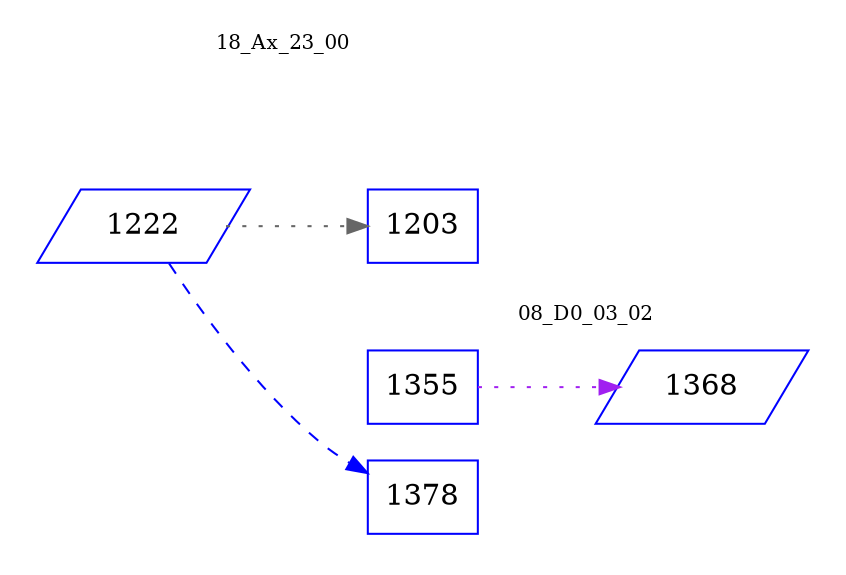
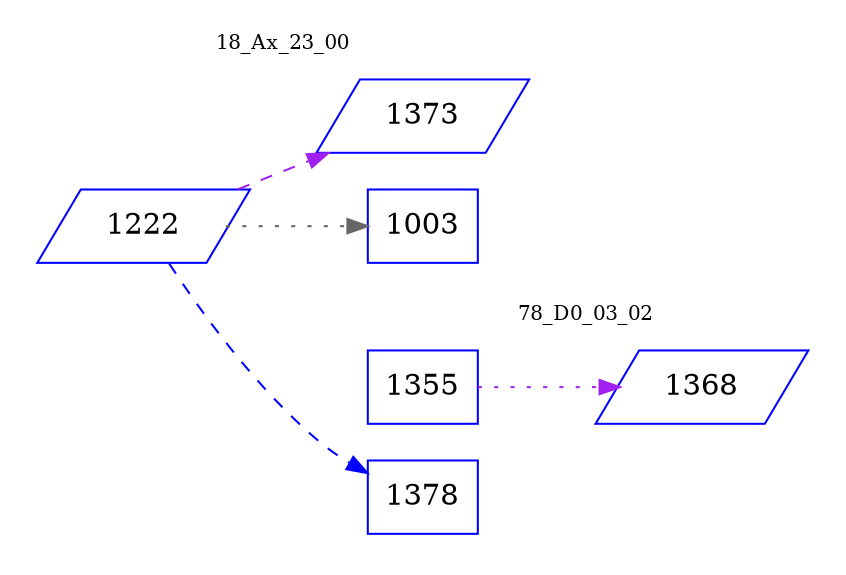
none -> (423, 116)
(423, 226) -> (423, 226)
(586, 315) -> (586, 315)
